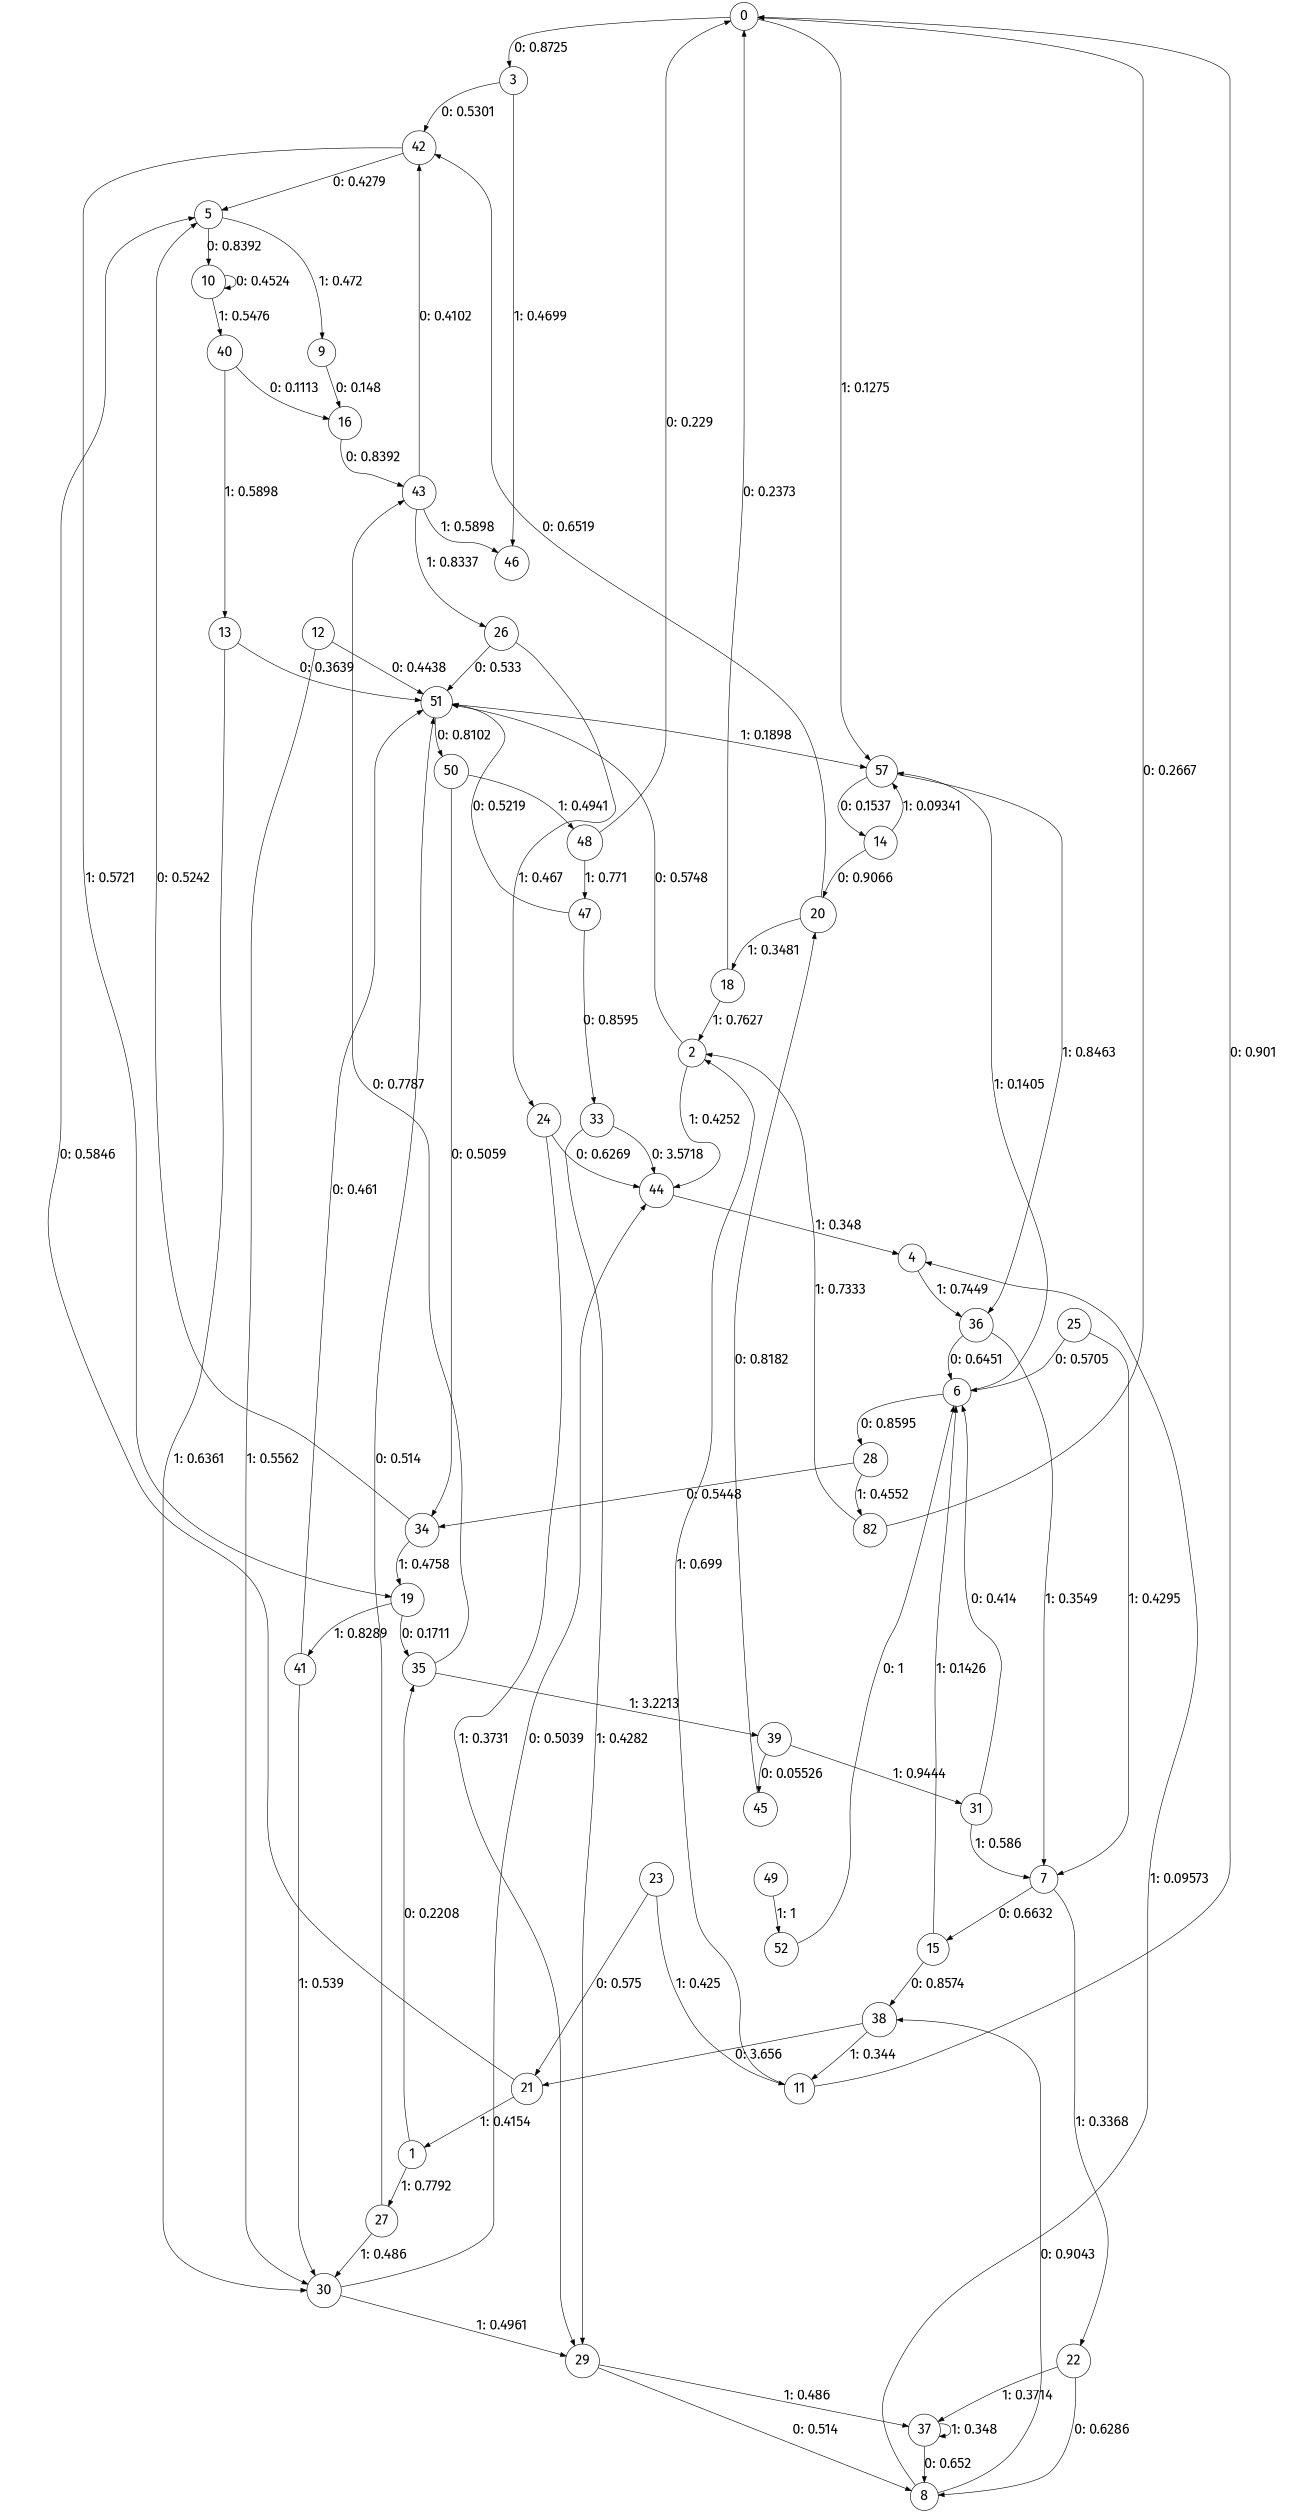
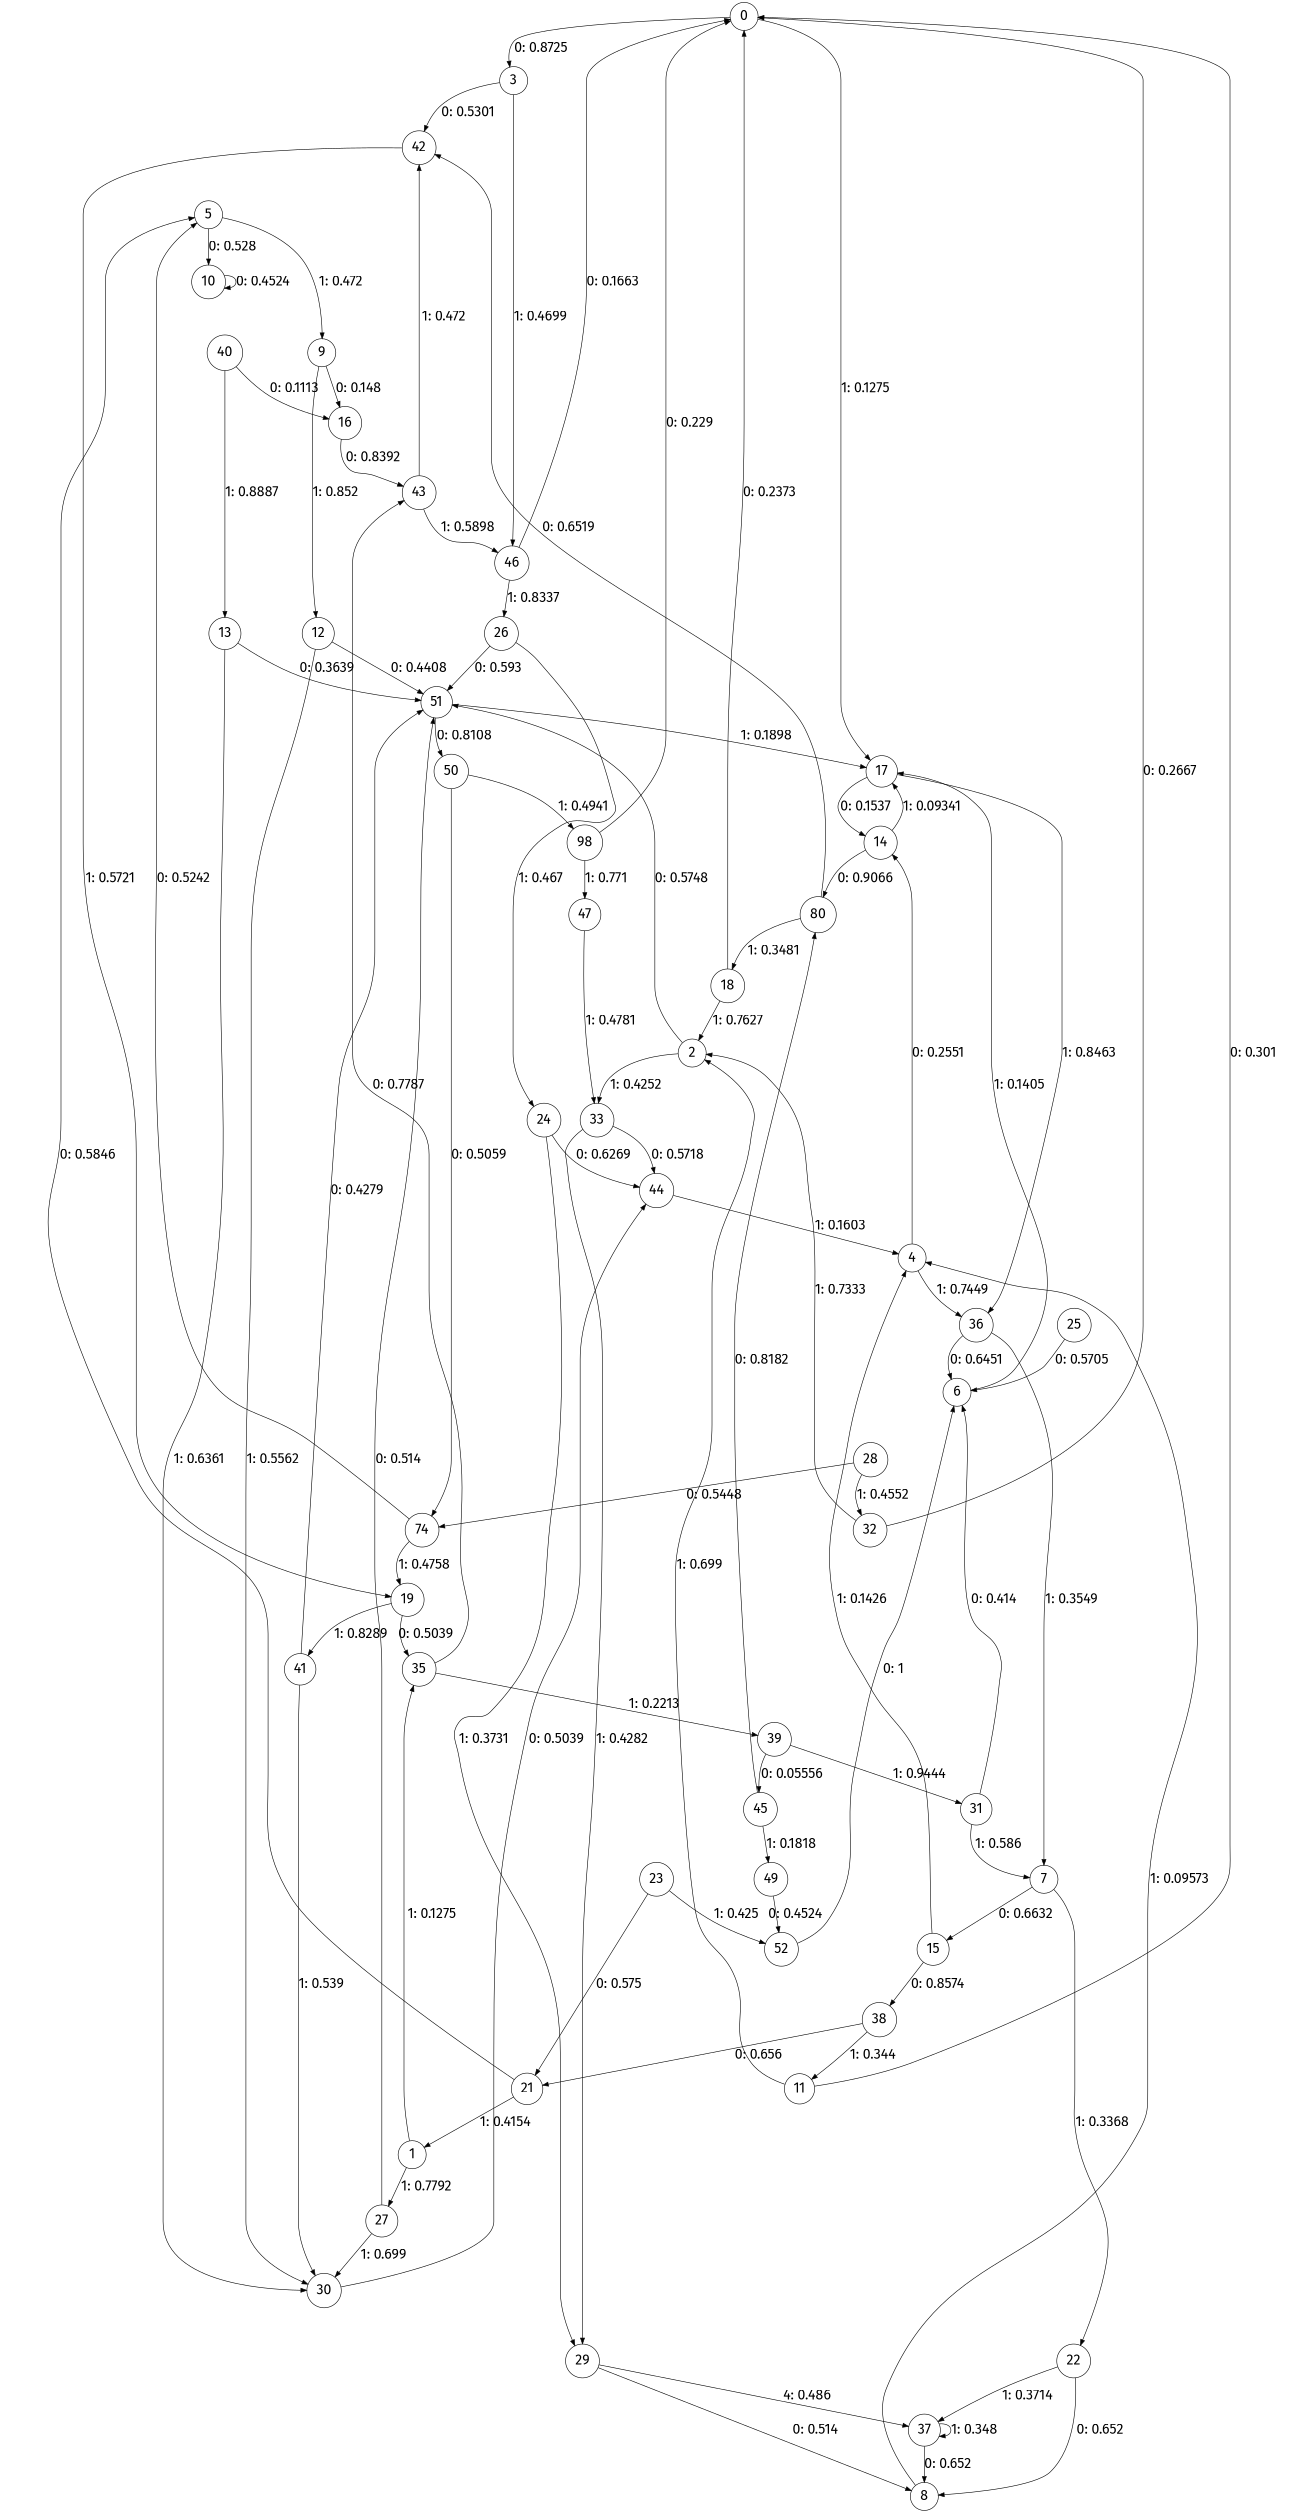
(315, 181) -> none
none -> (587, 241)
(239, 247) -> (239, 247)
(216, 314) -> none
(451, 317) -> (451, 317)
none -> (312, 489)
(257, 493) -> (257, 493)
(426, 579) -> (507, 596)
(424, 669) -> (424, 669)
(505, 669) -> (505, 669)
(470, 736) -> (470, 736)
(882, 771) -> (882, 771)
(472, 818) -> none
(585, 843) -> (585, 843)
(818, 915) -> (818, 915)
(616, 1021) -> (616, 1021)
none -> (912, 1050)
(1260, 1053) -> (1260, 1053)
(697, 1142) -> (631, 1064)
(683, 1155) -> (683, 1155)
(362, 1191) -> (362, 1191)
(846, 1226) -> (846, 1226)
(889, 1404) -> none
(422, 1530) -> (422, 1530)
(870, 1530) -> (870, 1530)
(1129, 1610) -> none
(431, 1634) -> (431, 1634)
(935, 1672) -> (836, 1611)
(660, 1704) -> (660, 1704)
(795, 1774) -> (795, 1774)
none -> (765, 1841)
(437, 1914) -> (437, 1914)
(801, 1914) -> (801, 1914)
(686, 2012) -> (712, 1921)
(766, 2055) -> (766, 2055)
(1040, 2248) -> none
(391, 2255) -> (391, 2255)
(451, 2325) -> none
(814, 2396) -> (814, 2396)
(1107, 2430) -> (1107, 2430)
